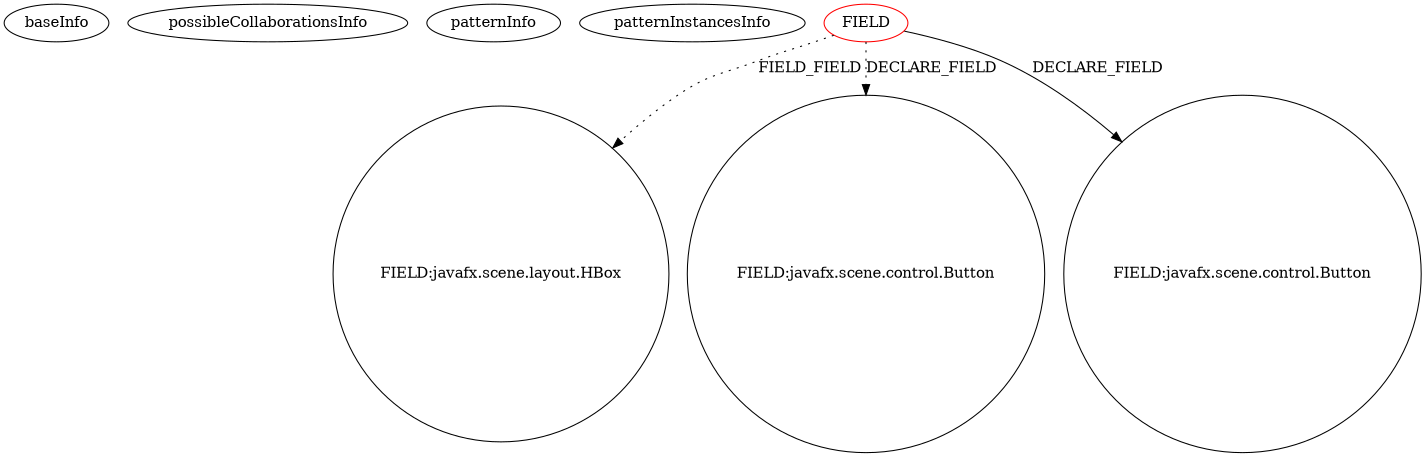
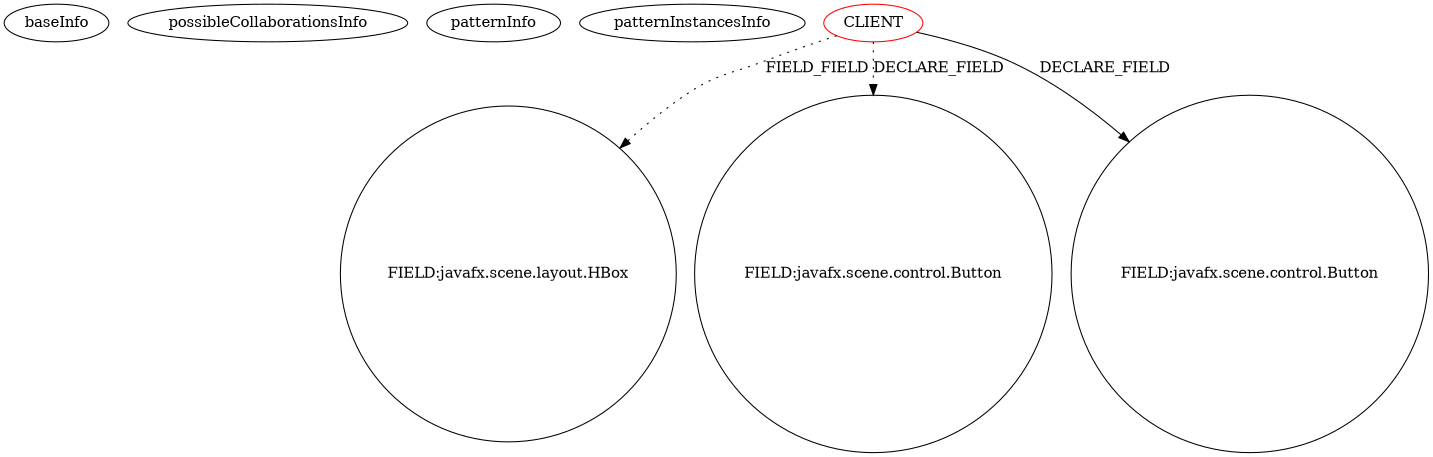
(866, 23) -> (873, 23)
